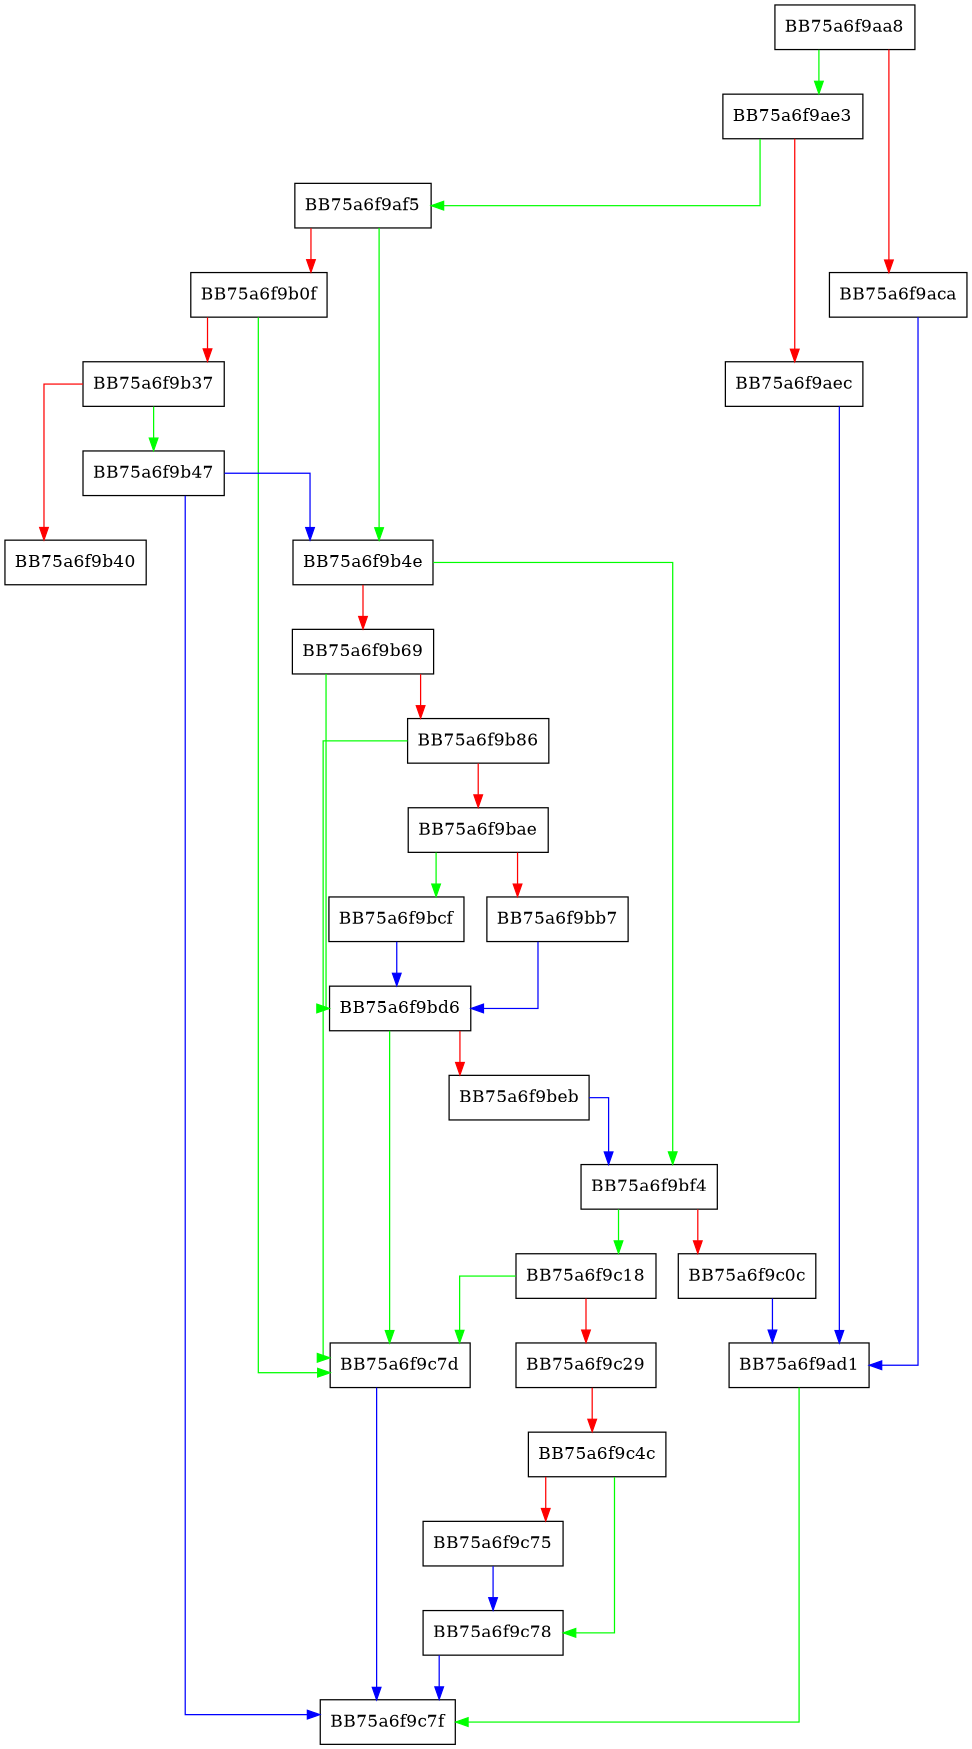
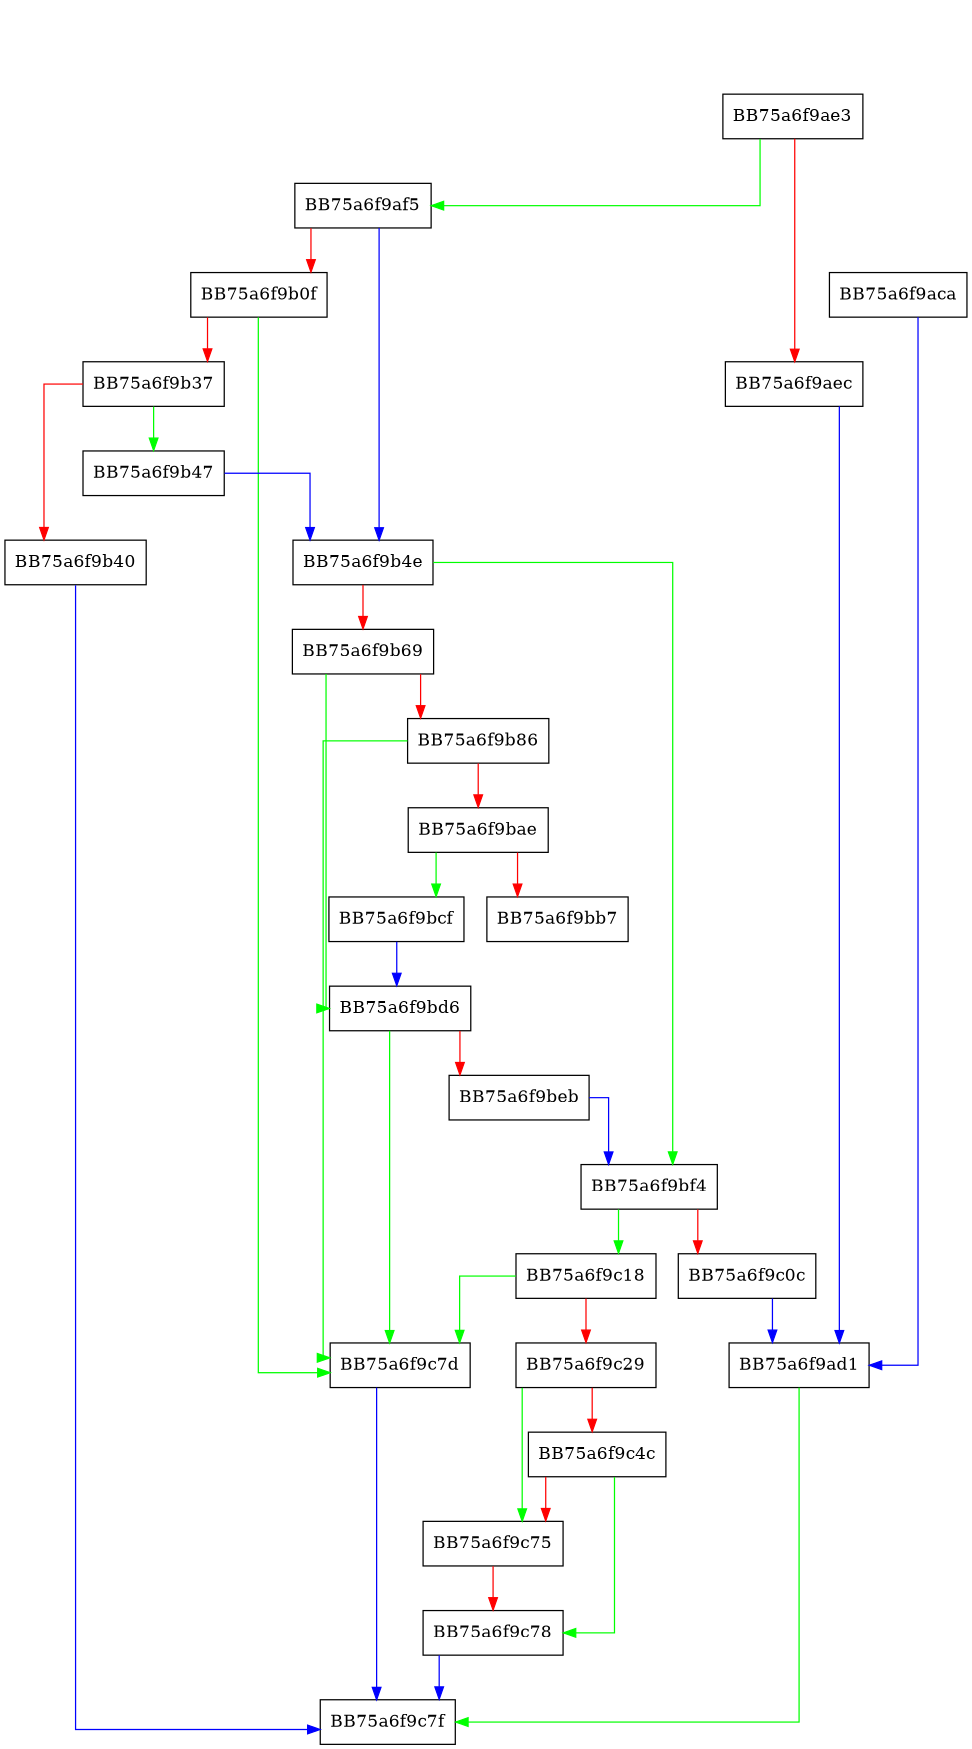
(845, 27) -> none
(379, 378) -> (379, 378)
(538, 1002) -> none
(185, 1166) -> (76, 1273)
none -> (522, 1448)
(493, 1582) -> (493, 1582)
